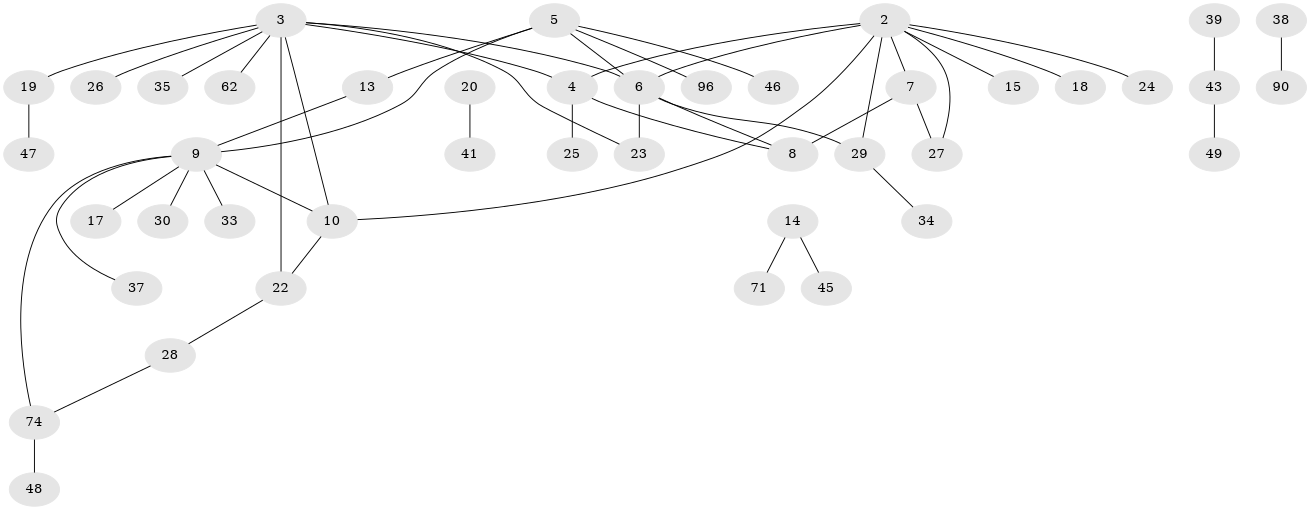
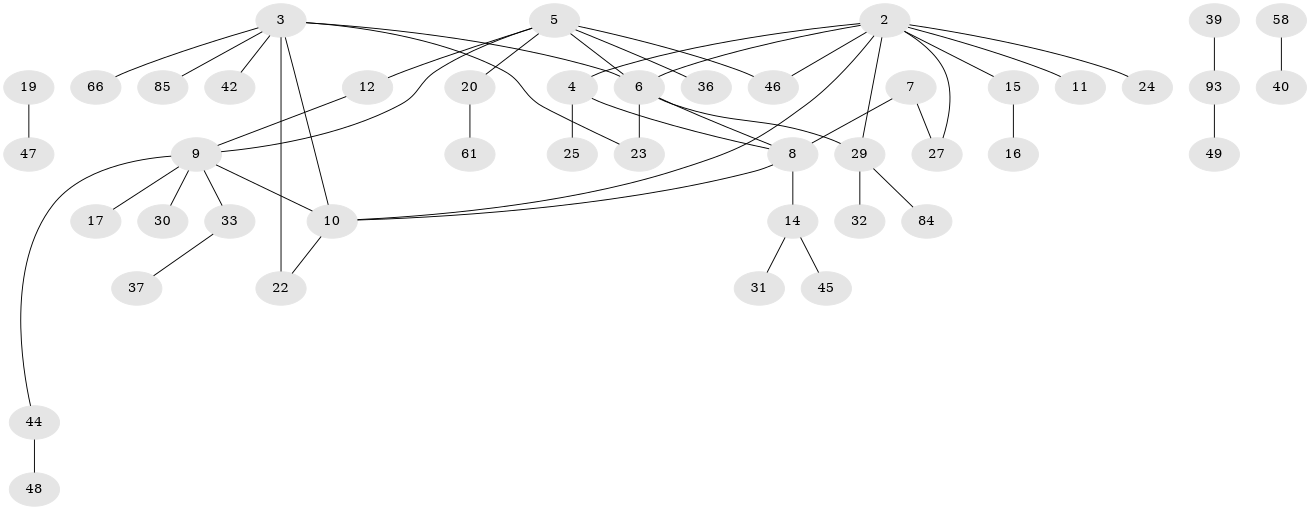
(1281, 20) -> (1281, 20)
(430, 45) -> none
(151, 46) -> none
none -> (512, 54)
(898, 54) -> (829, 54)
(96, 87) -> (96, 87)
(163, 87) -> (163, 87)
(230, 87) -> (230, 87)
(368, 87) -> (368, 87)
(706, 87) -> (706, 87)
(1080, 87) -> (1080, 87)
(1214, 87) -> (1214, 87)
(1281, 87) -> (1281, 87)
(470, 154) -> (470, 154)
none -> (1013, 154)
none -> (793, 188)
(68, 198) -> (183, 255)
none -> (567, 205)
none -> (860, 221)
(927, 221) -> (927, 221)
(759, 288) -> (759, 288)
(170, 355) -> none
(34, 422) -> (34, 422)
